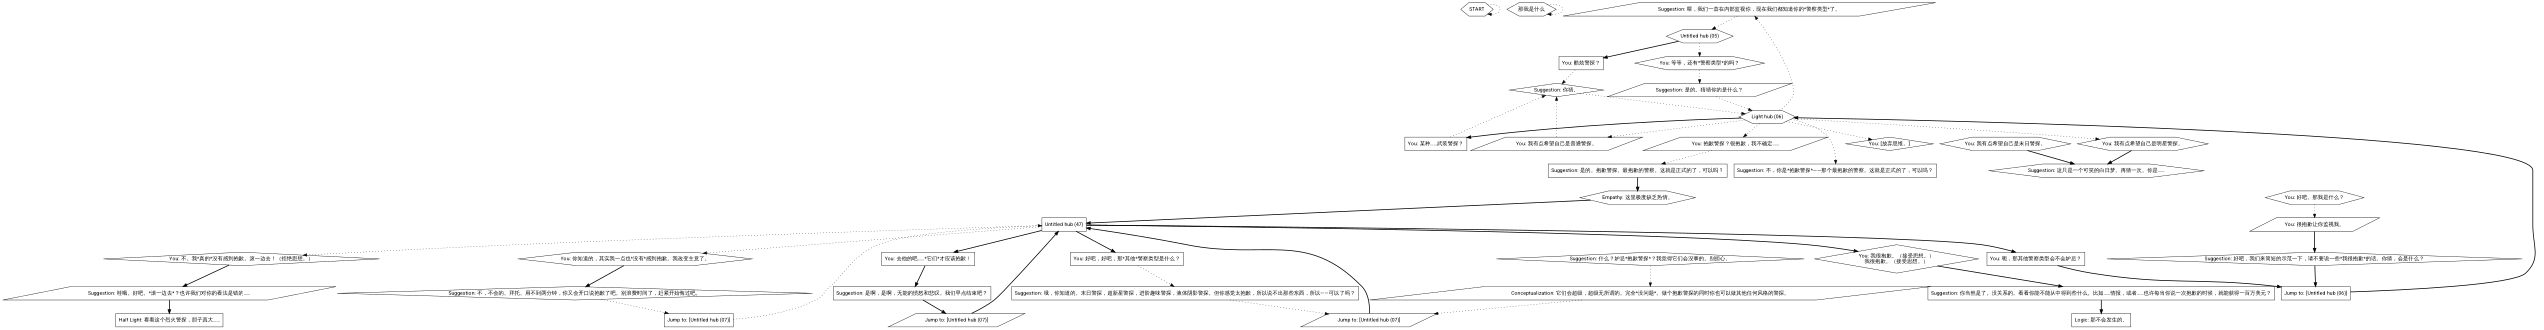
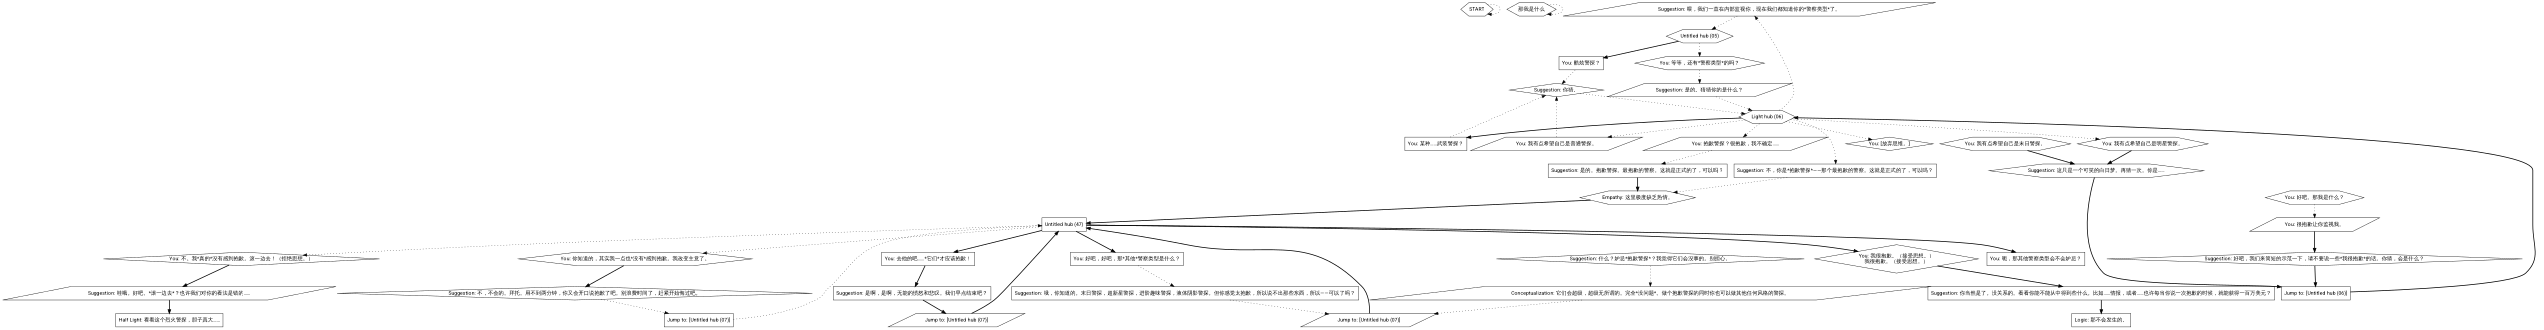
none -> (1732, 185)
(2167, 281) -> (2140, 281)
